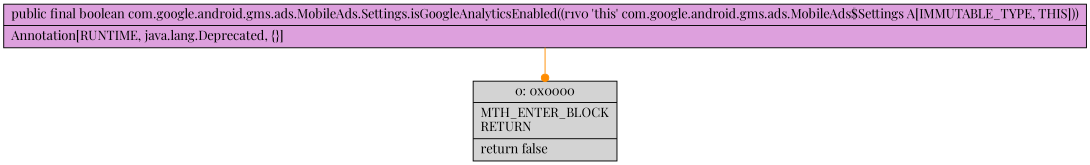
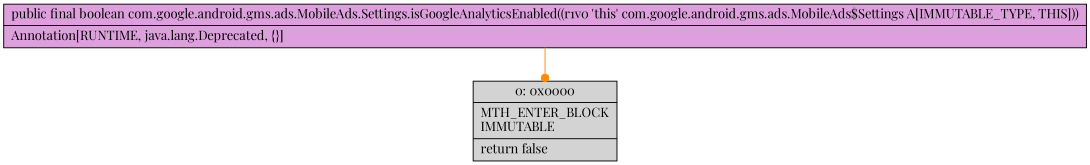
(506, 127) -> (518, 127)
